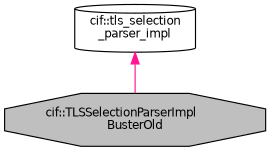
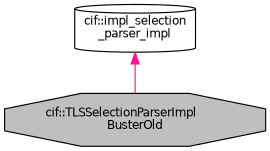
(135, 28) -> (135, 28)
